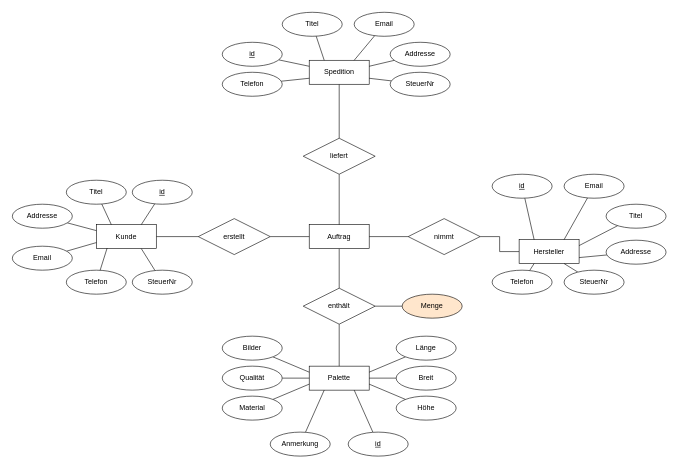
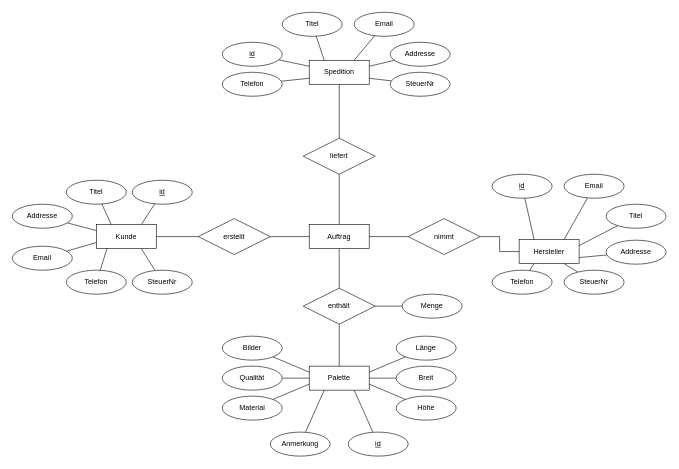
(432, 306) -> (432, 306)
